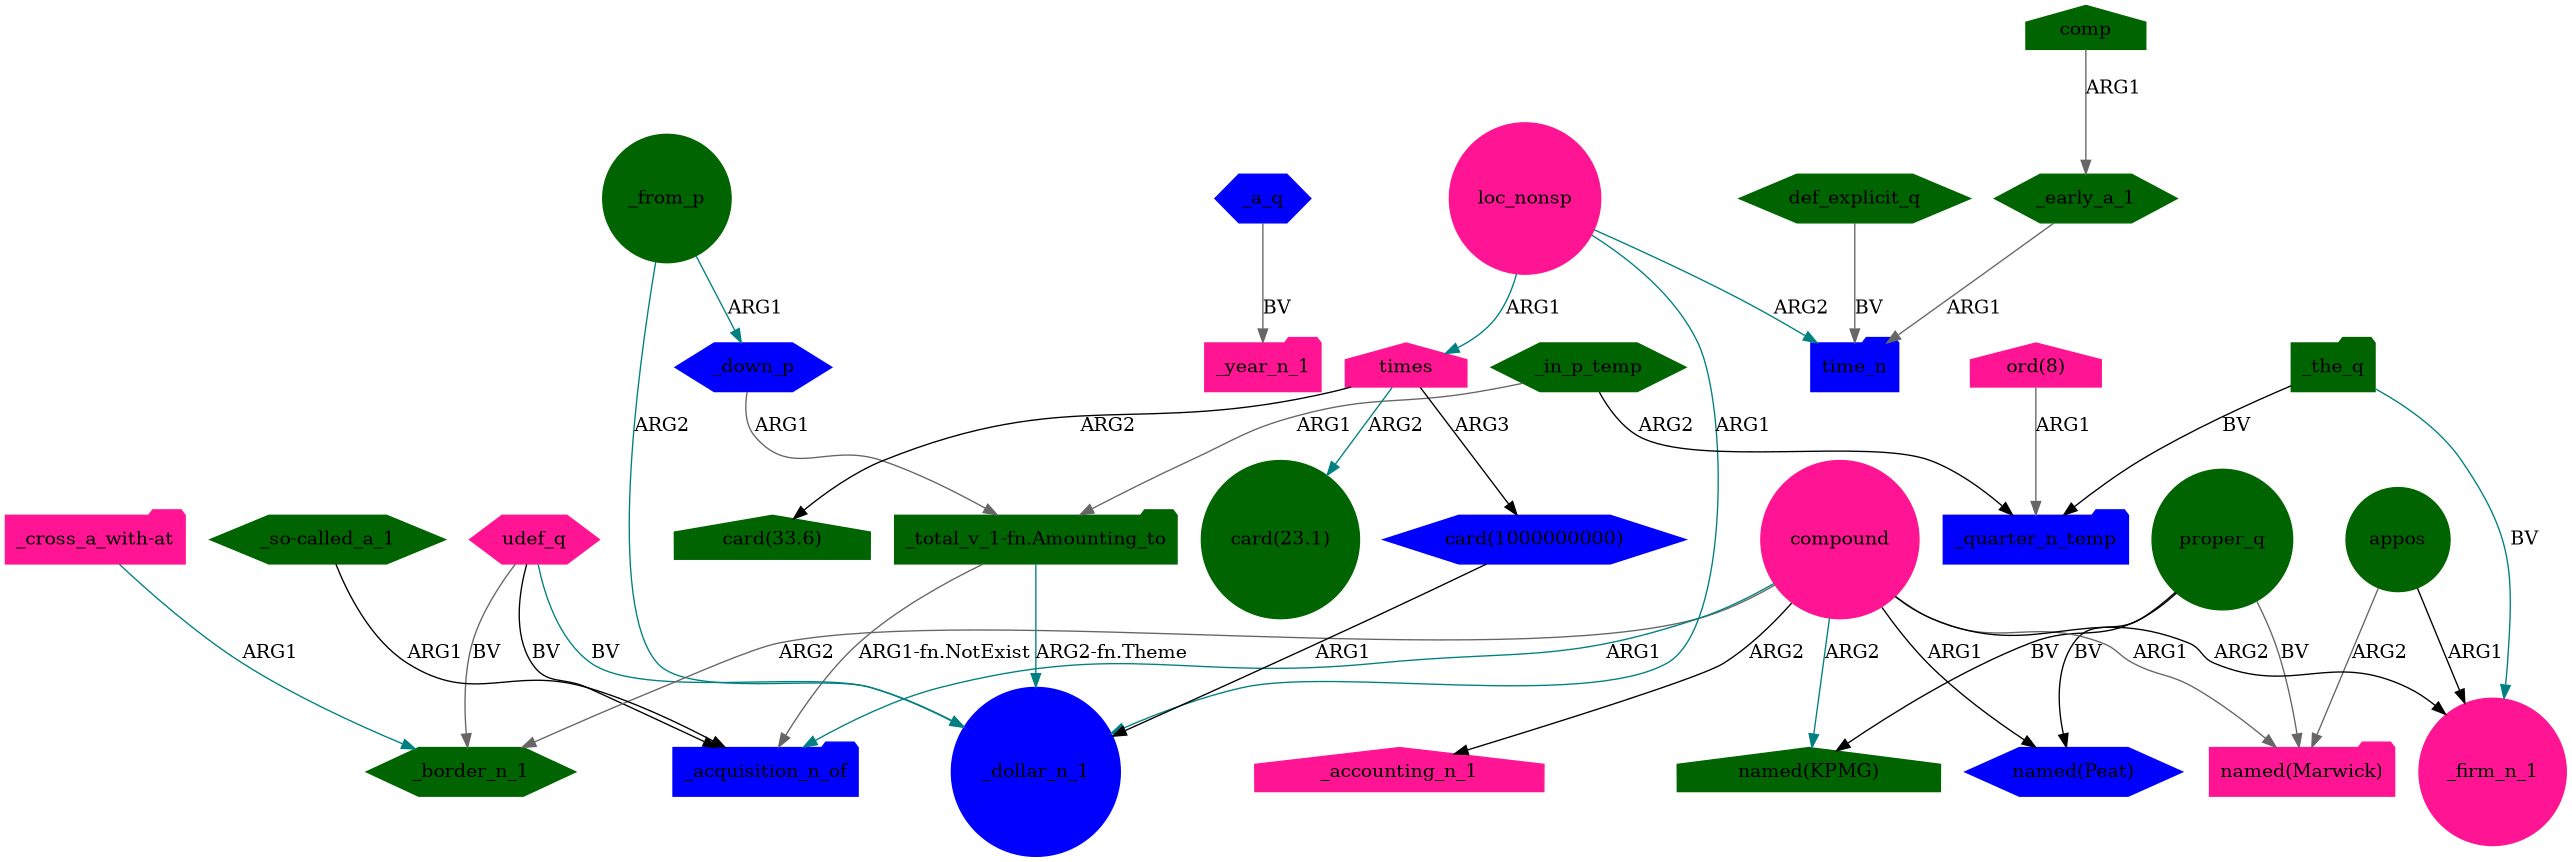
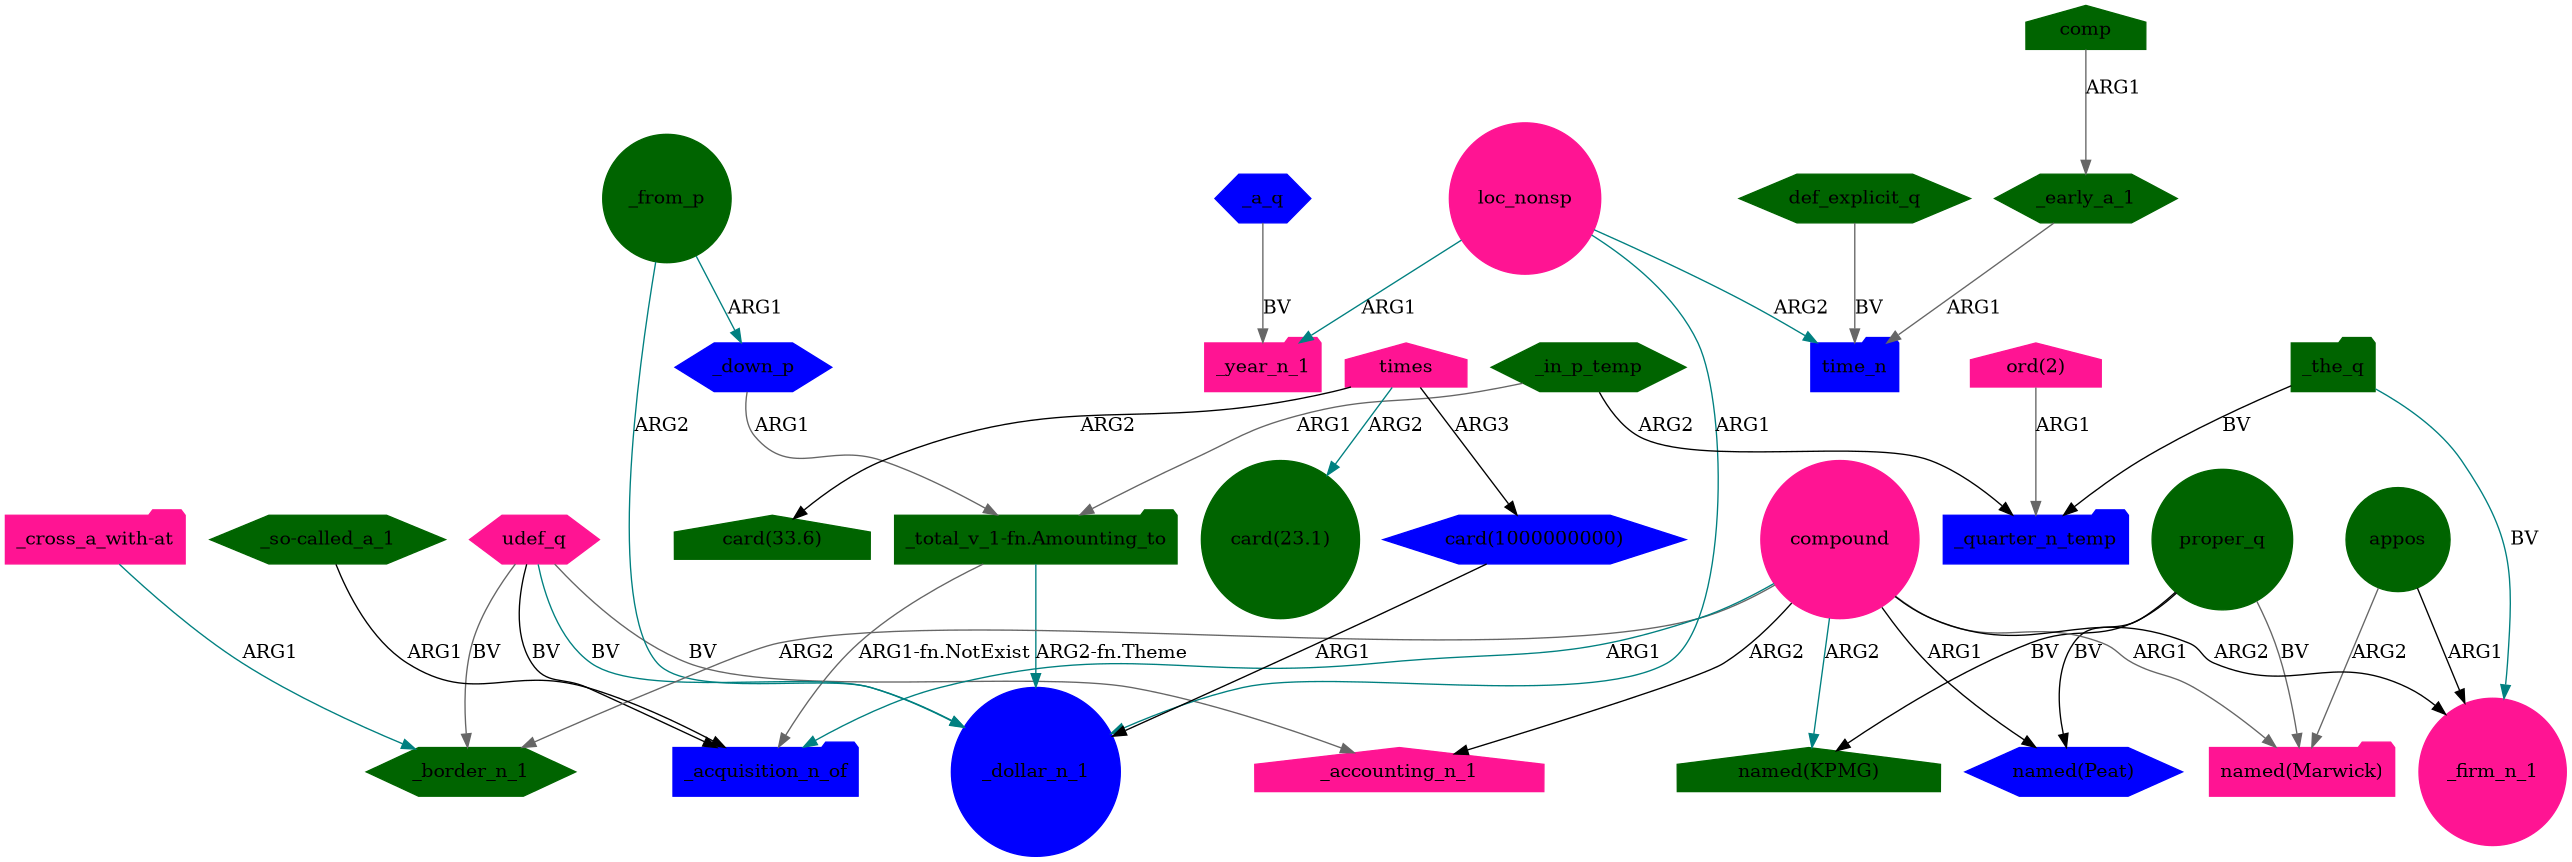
(1496, 318) -> (1386, 288)
(2036, 367) -> (2036, 367)
none -> (914, 682)
